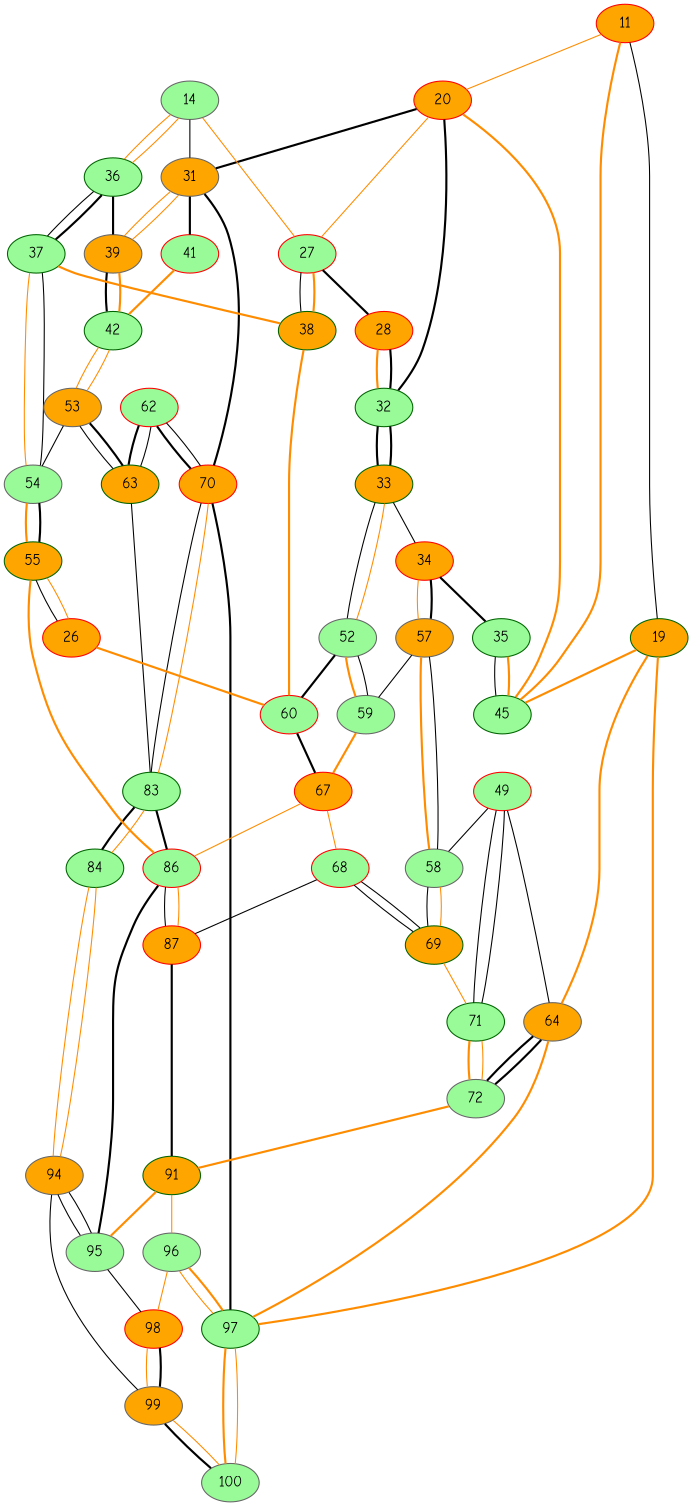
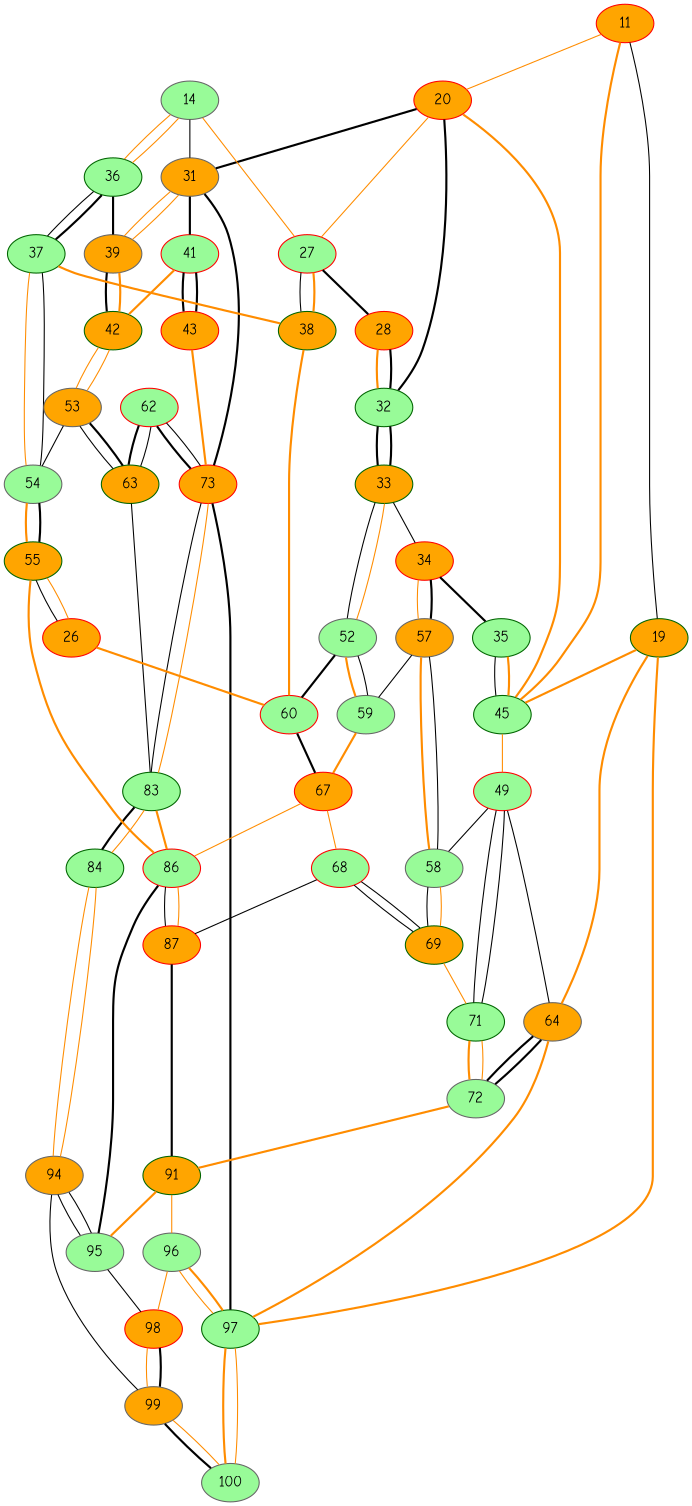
(113, 331) -> (113, 331)
none -> (190, 331)
(208, 484) -> (208, 484)
none -> (502, 753)
(162, 830) -> (162, 830)
